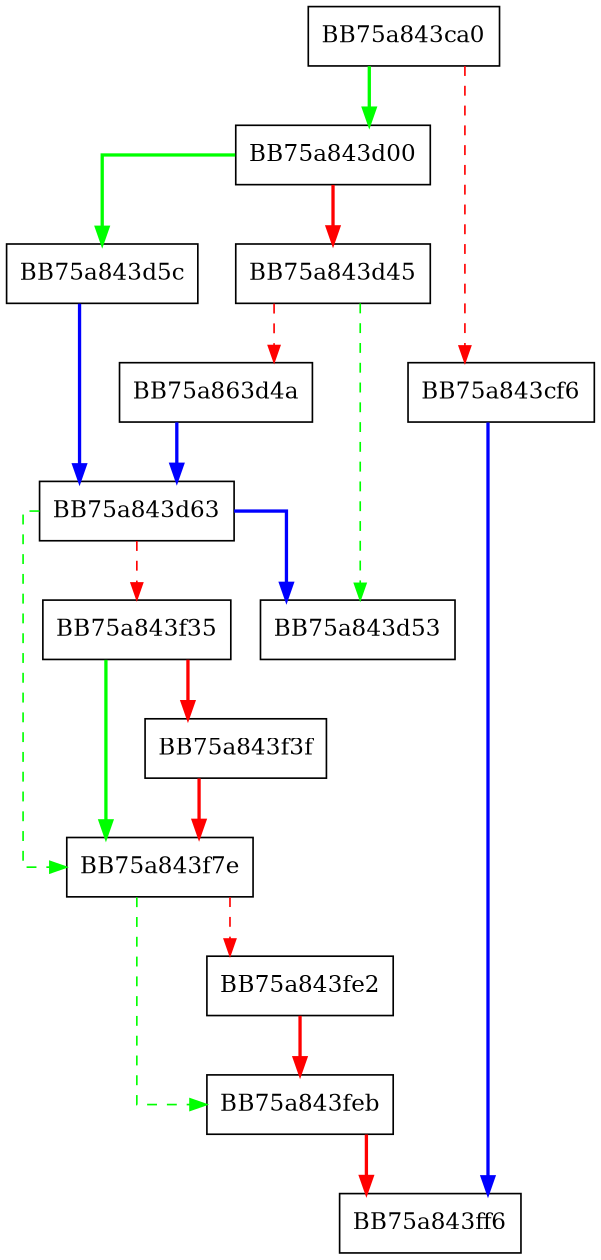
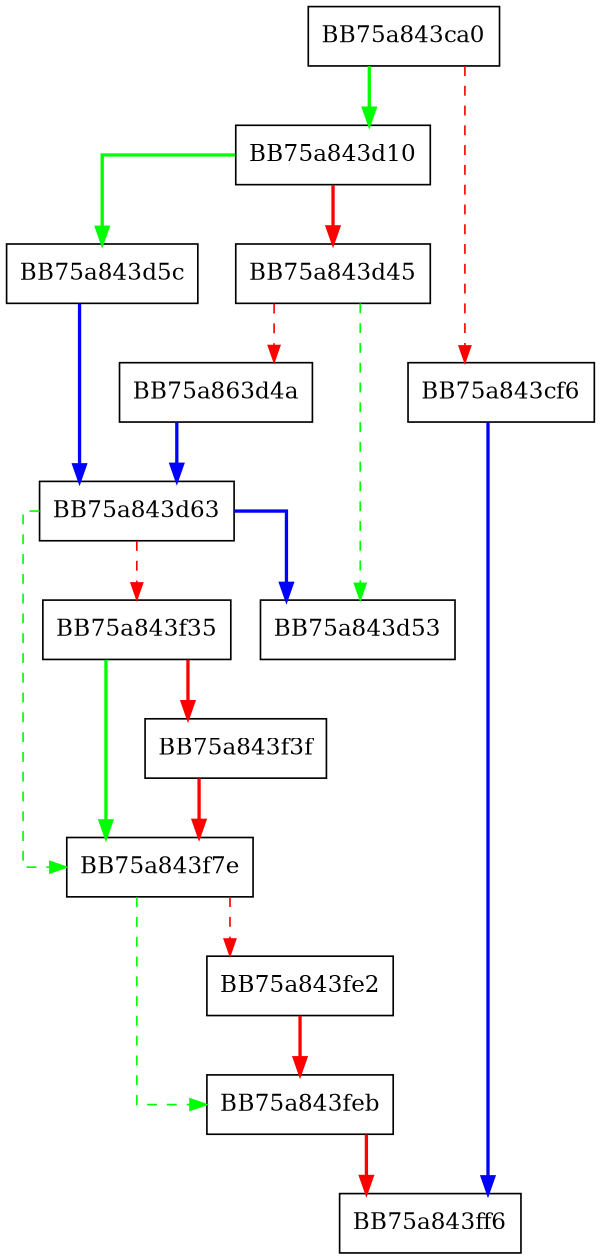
(333, 155) -> (333, 155)
